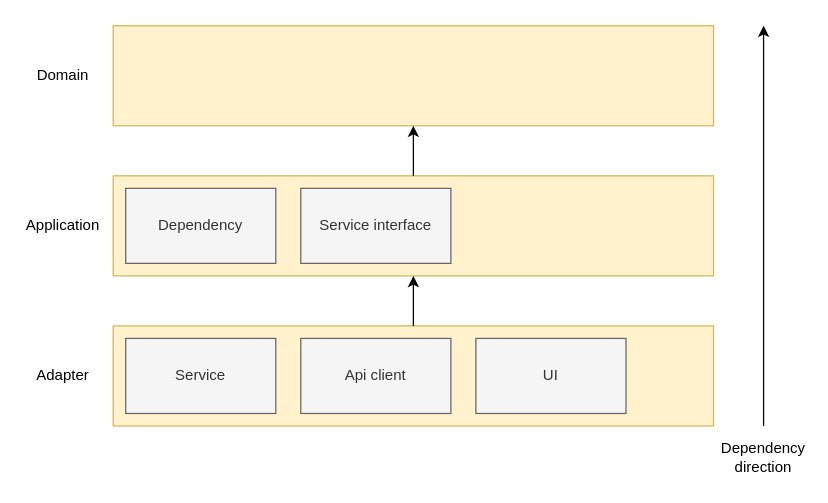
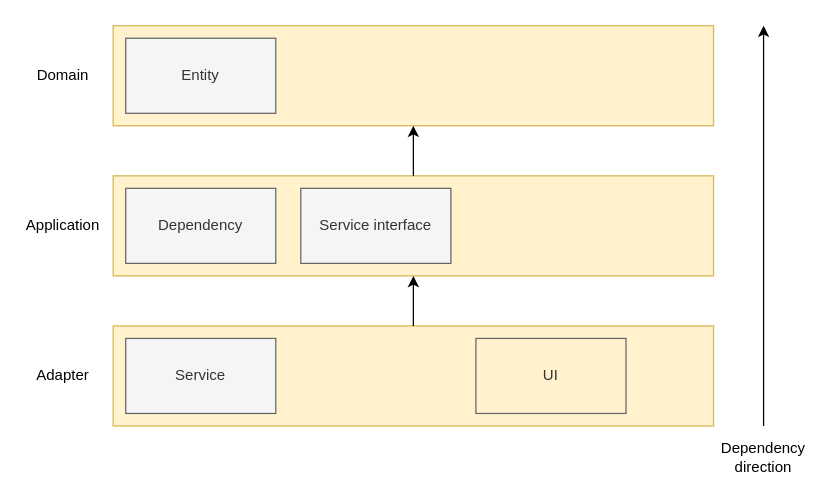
none -> (201, 76)
(376, 376) -> none
(551, 376) -> (551, 376)
